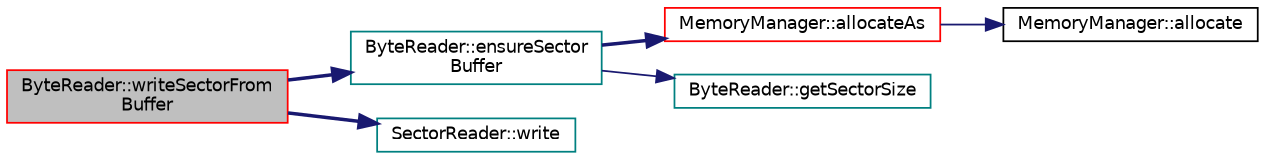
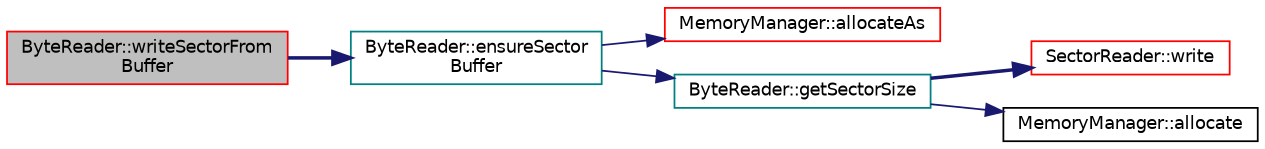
(963, 25) -> (958, 107)
(624, 43) -> (624, 43)
(323, 117) -> (972, 74)
(476, 135) -> (1131, 58)
